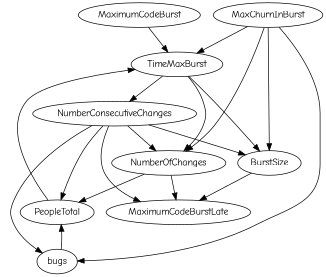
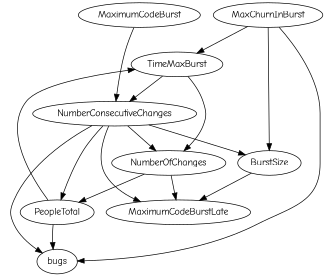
(156, 37) -> (123, 60)
(236, 93) -> none
(221, 109) -> none
(62, 240) -> (53, 233)
